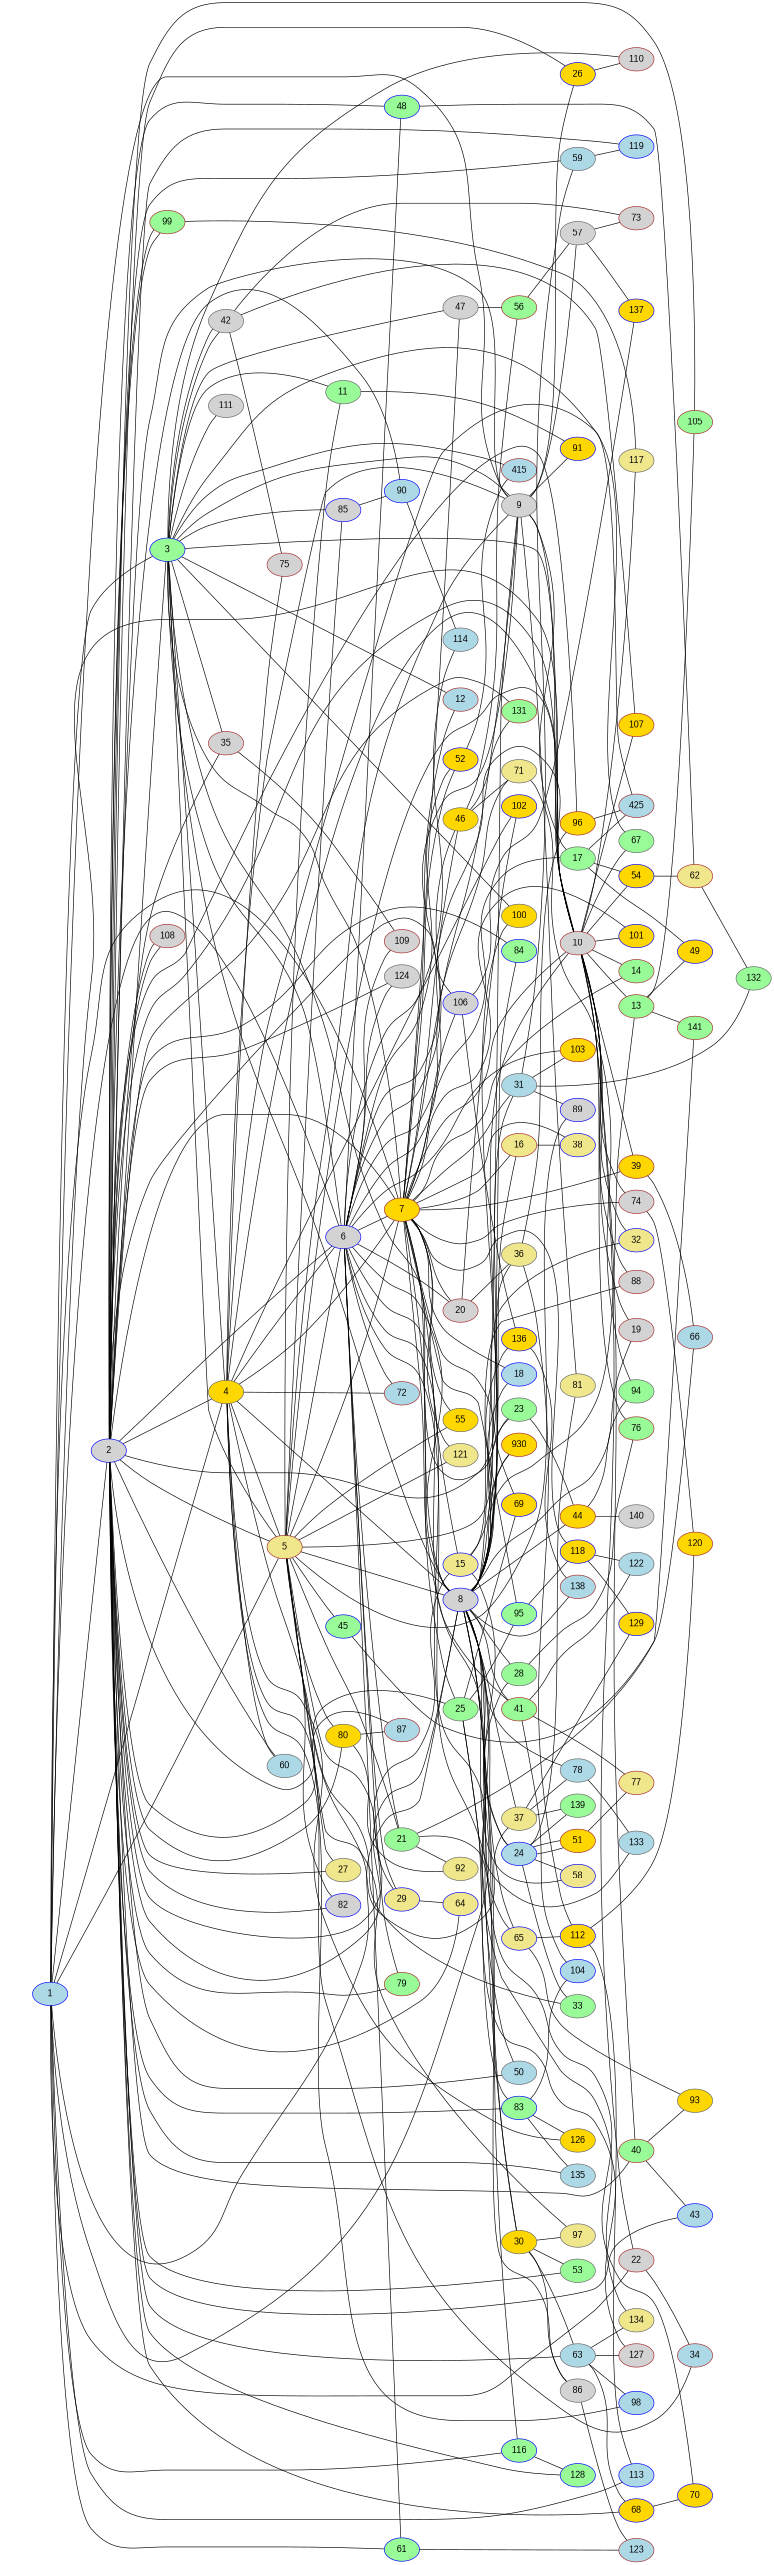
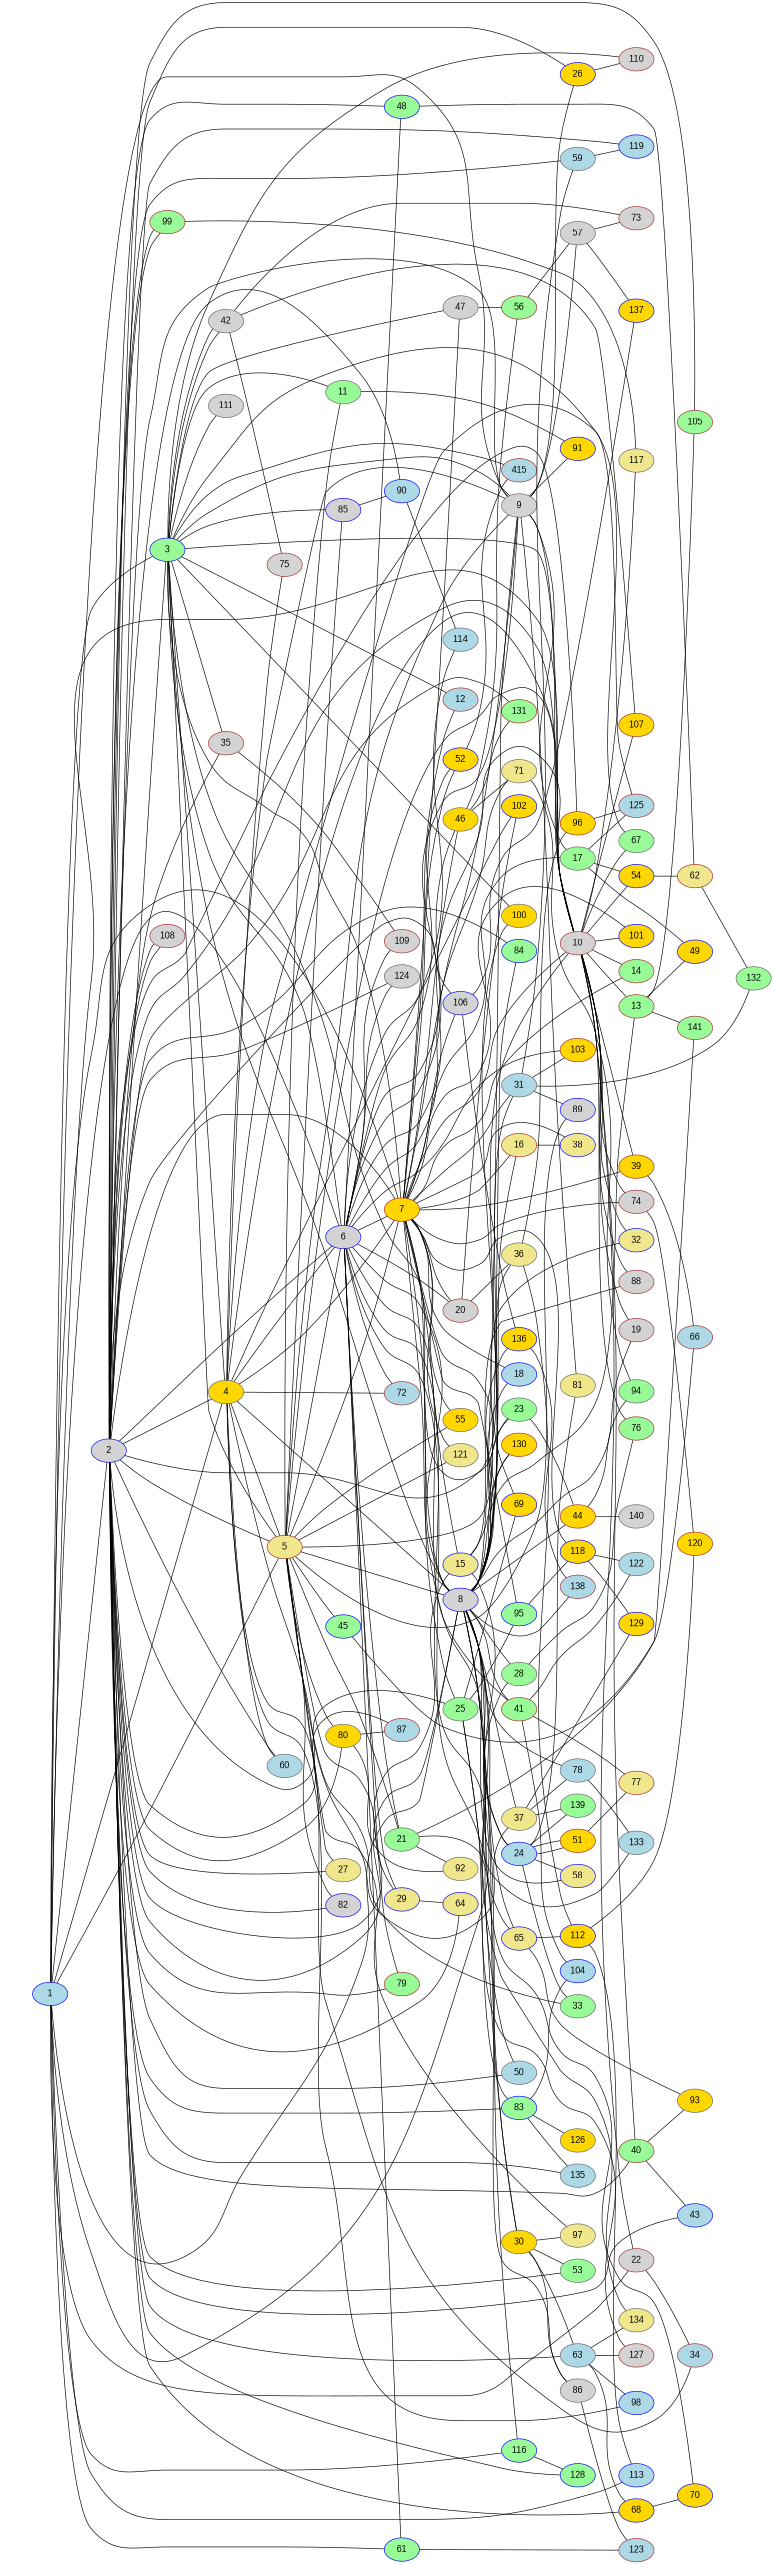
(636, 806) -> (636, 806)
(519, 1445) -> (519, 1445)
(328, 1928) -> none
